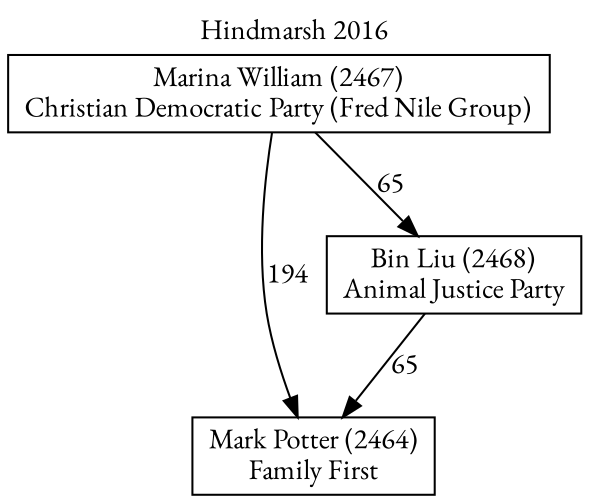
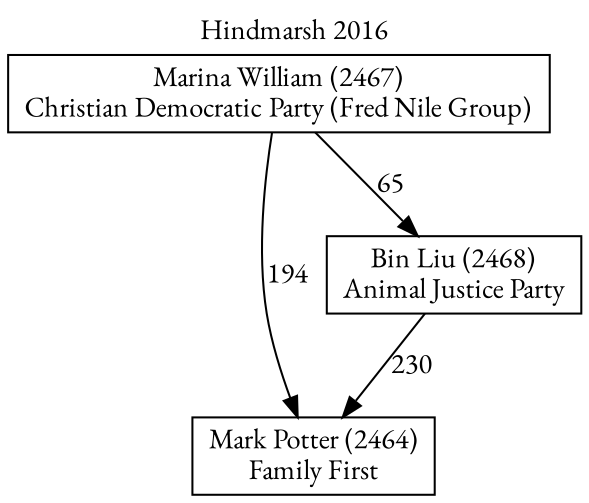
(405, 365) -> (412, 365)
